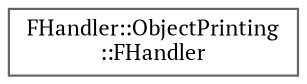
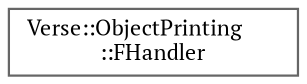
(153, 42) -> (153, 42)
